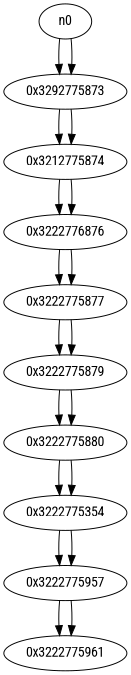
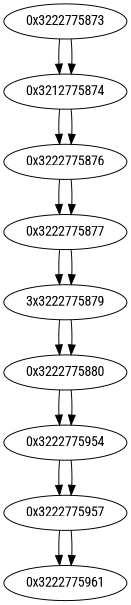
(65, 21) -> none
(65, 92) -> (65, 21)
(65, 232) -> (65, 162)
(65, 372) -> (65, 302)
(65, 513) -> (65, 443)
